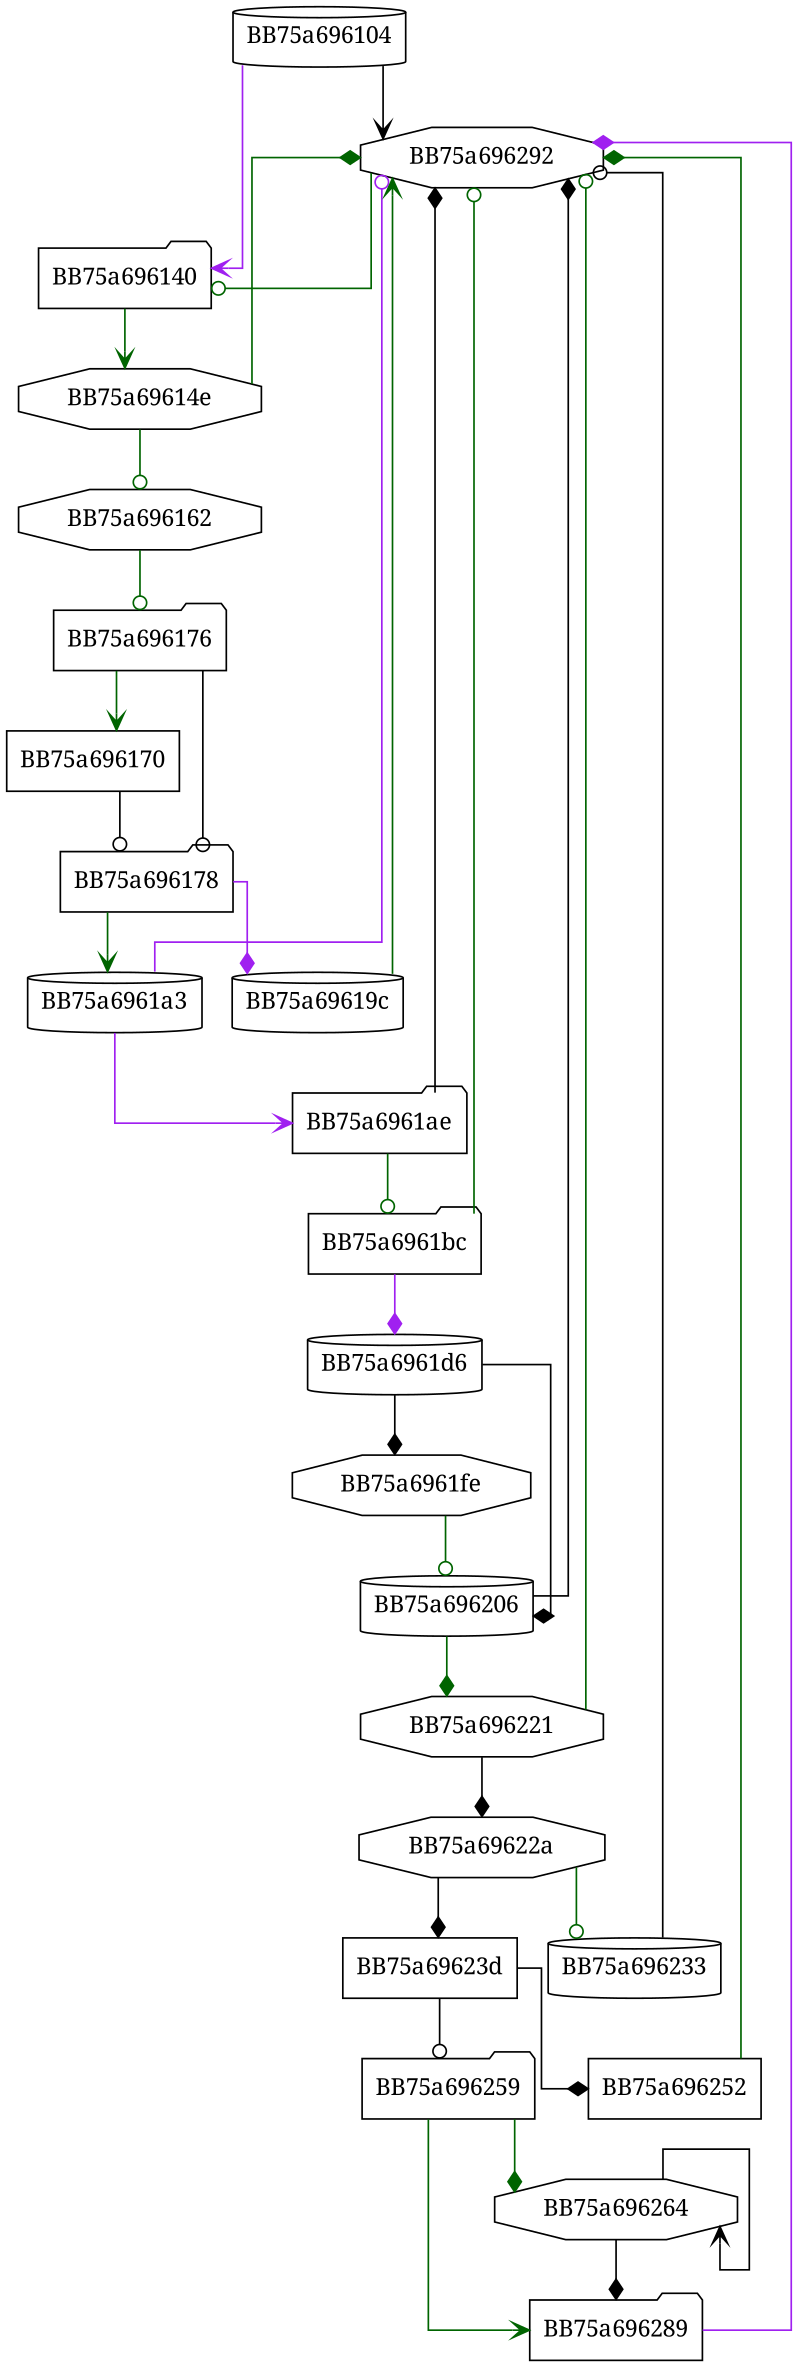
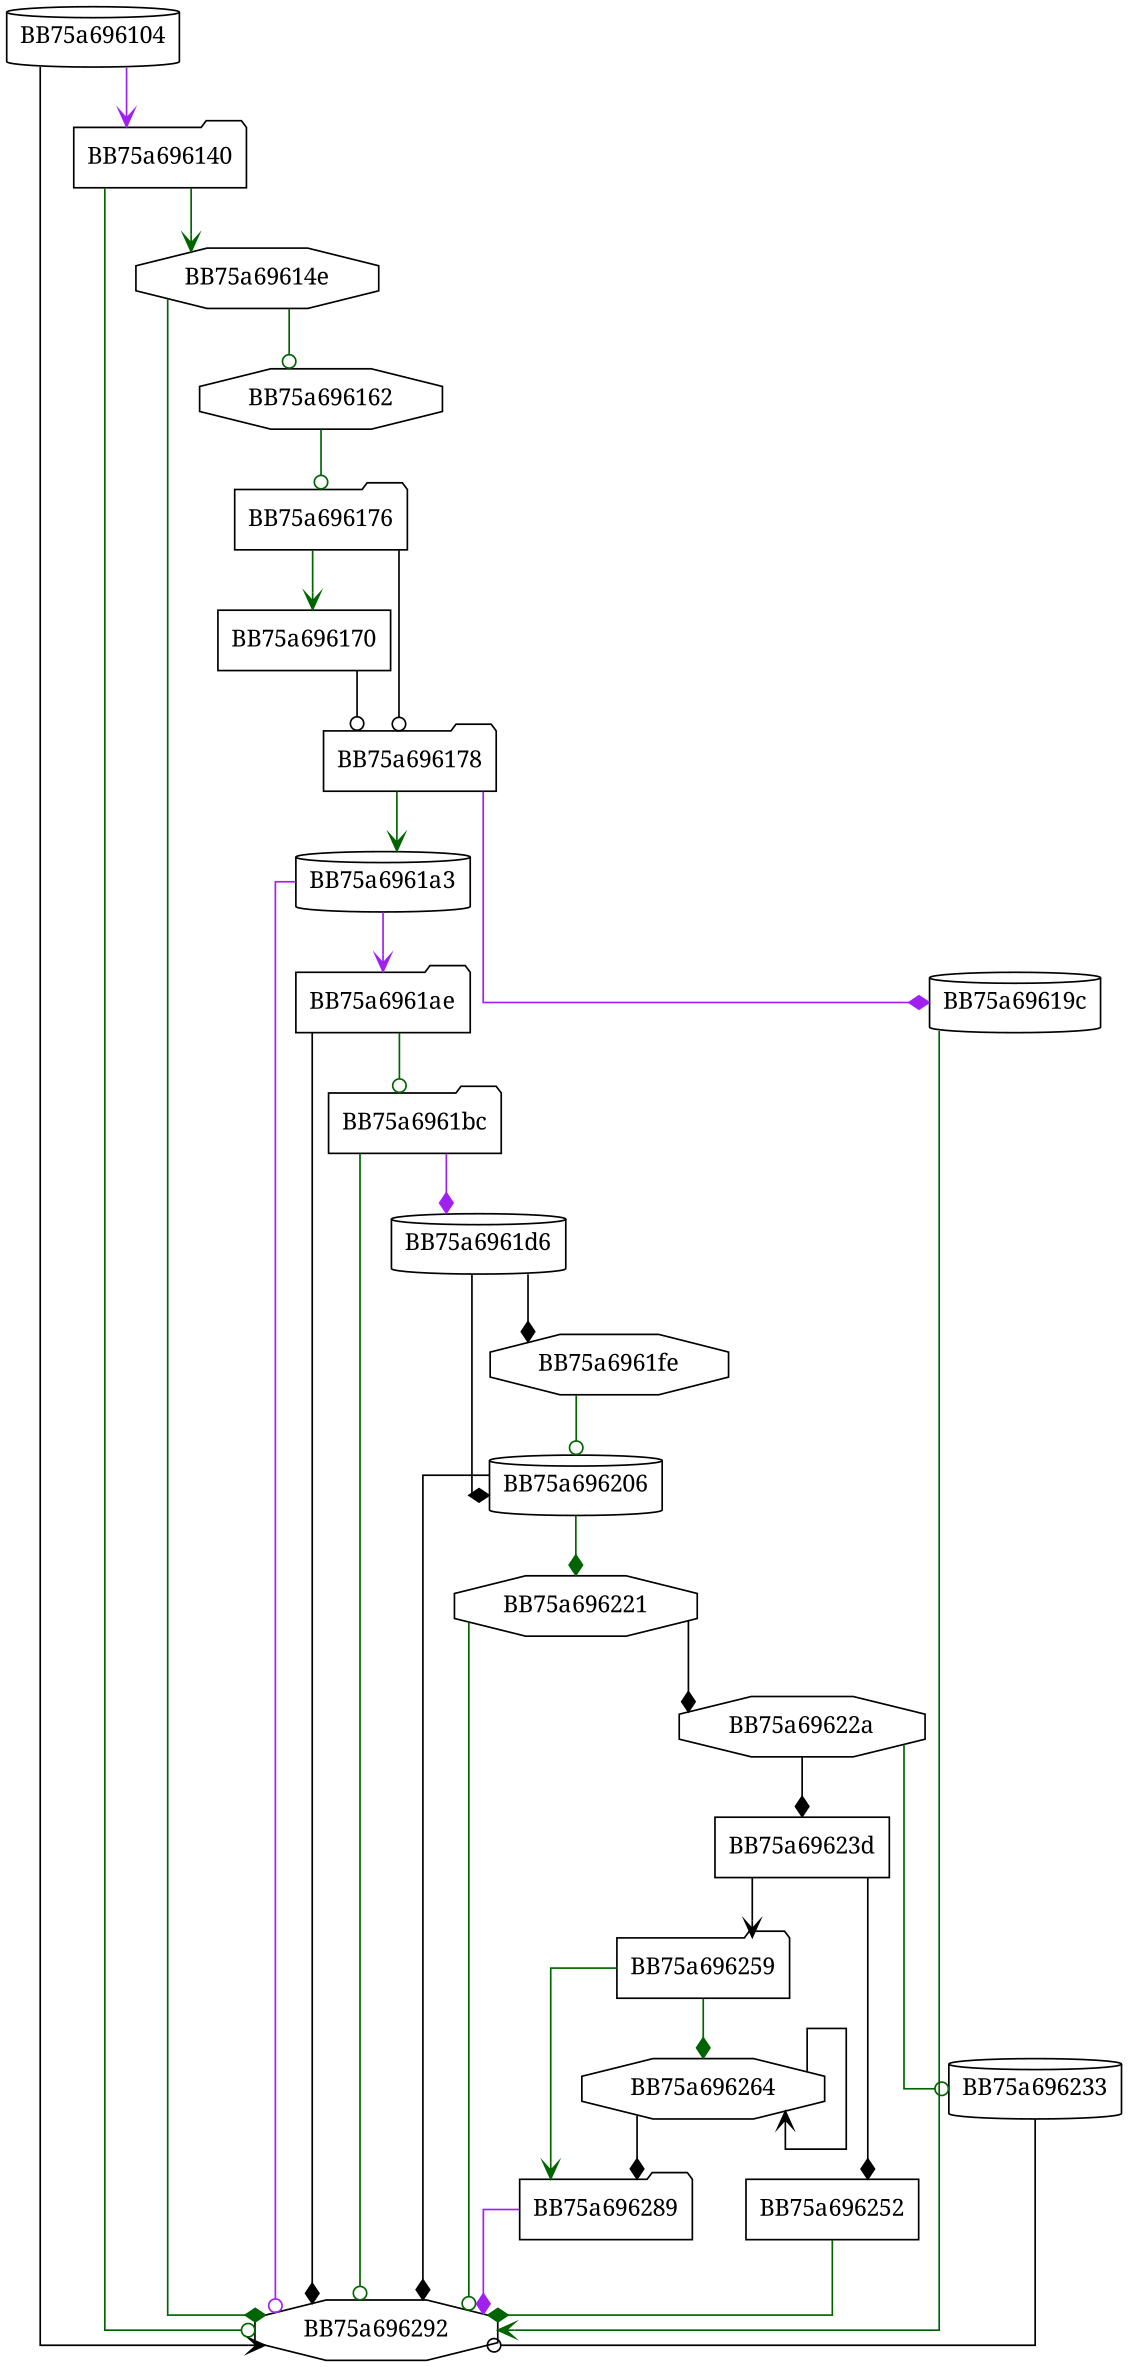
(356, 288) -> (105, 1328)
(440, 2022) -> (752, 1899)
